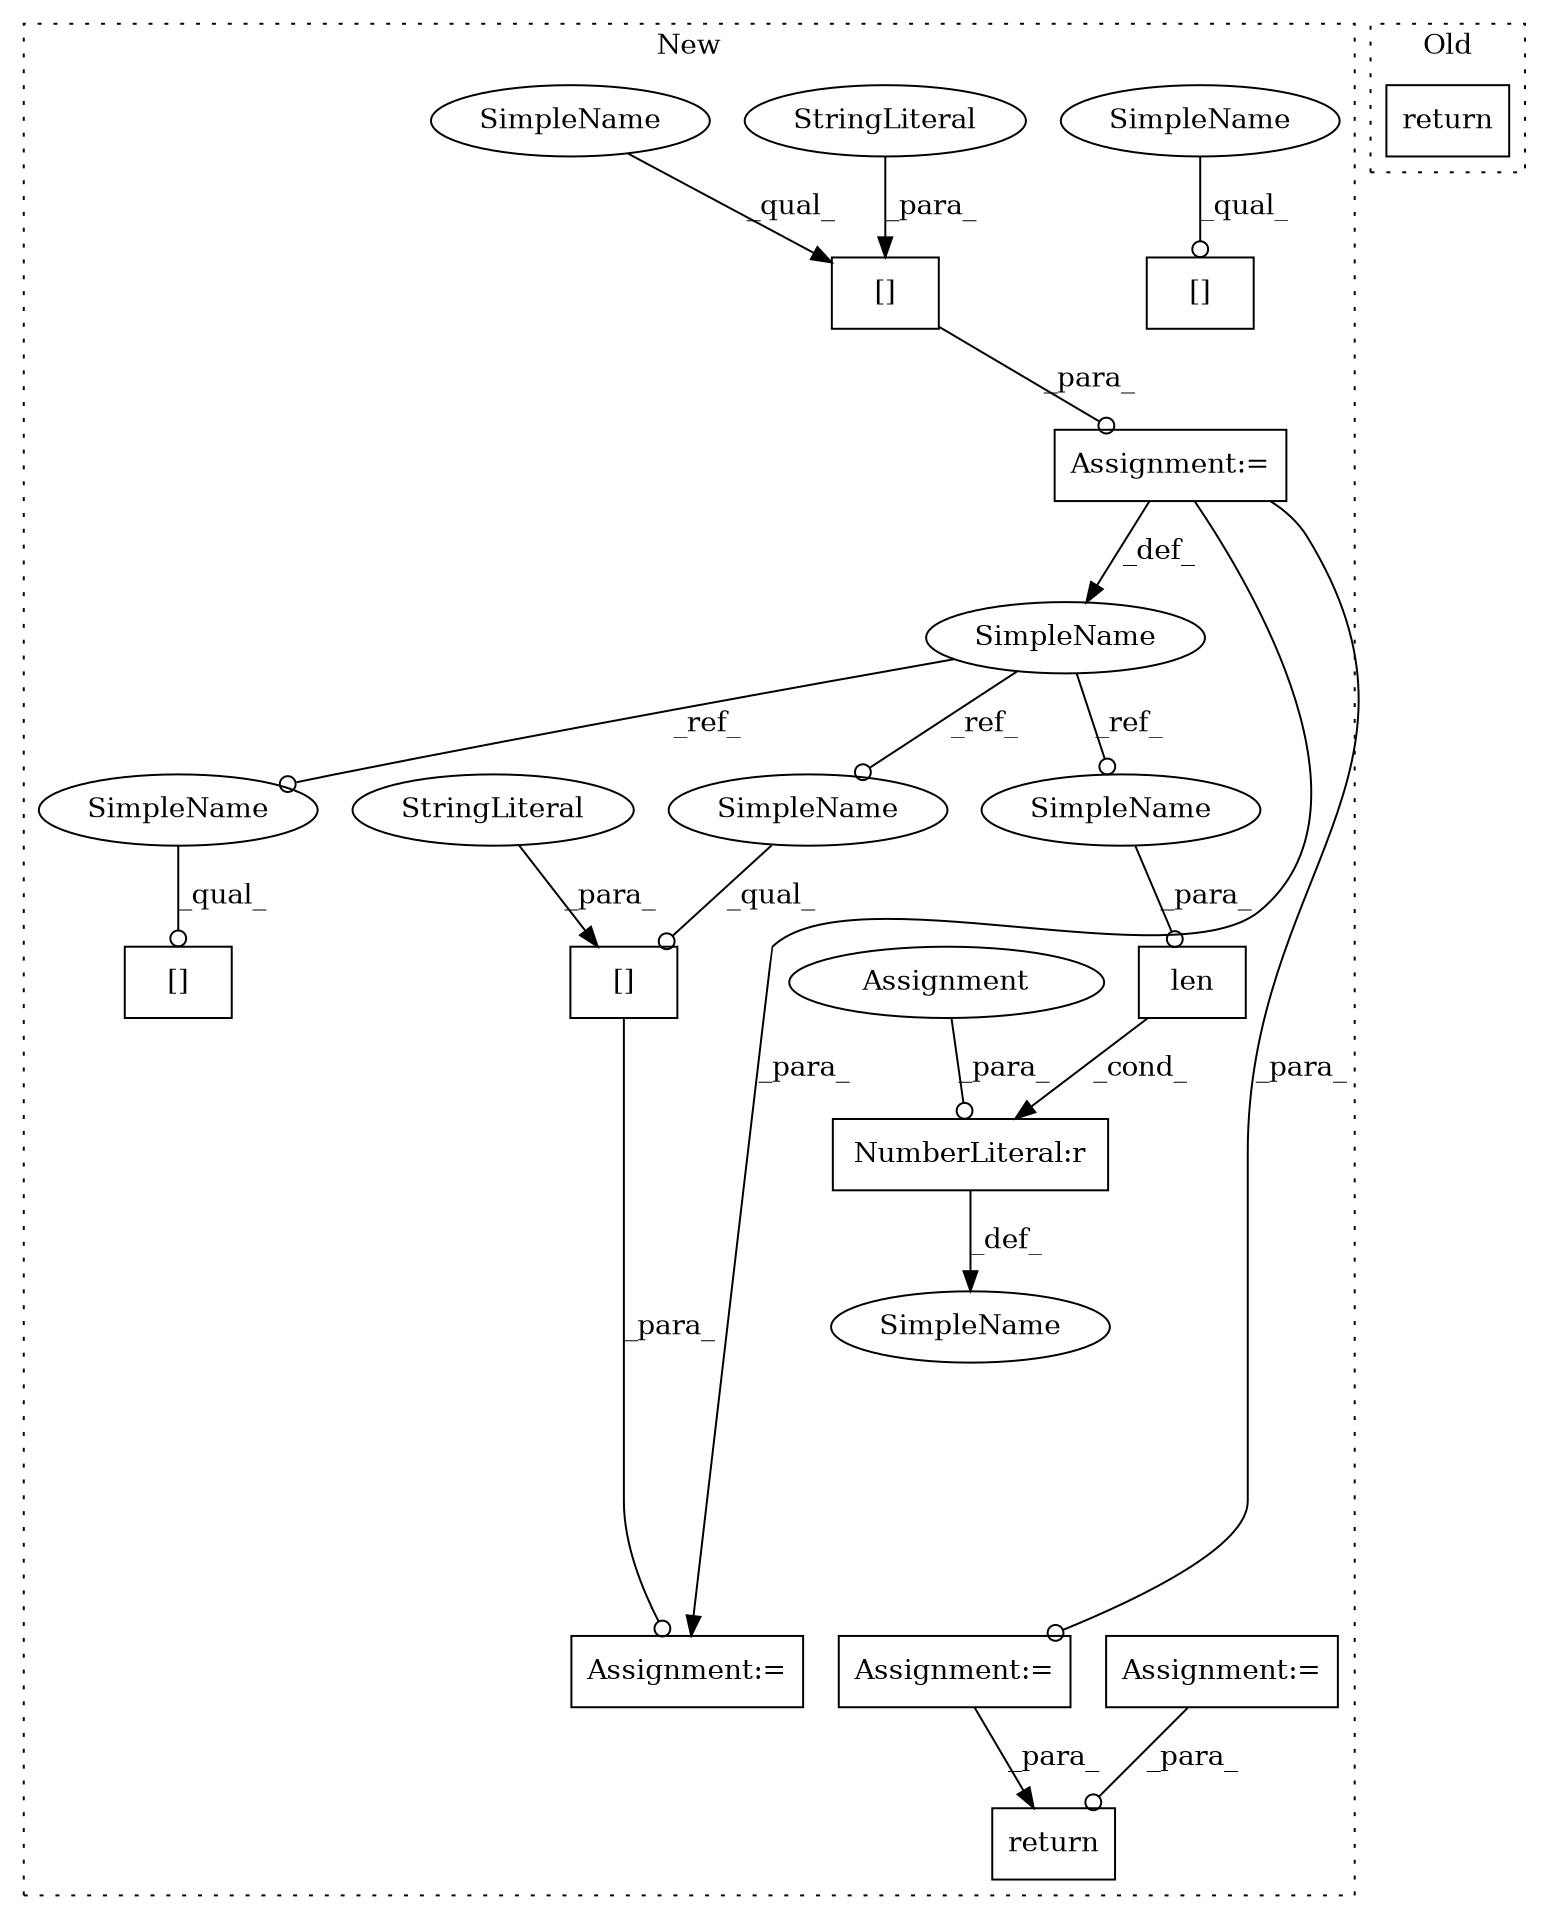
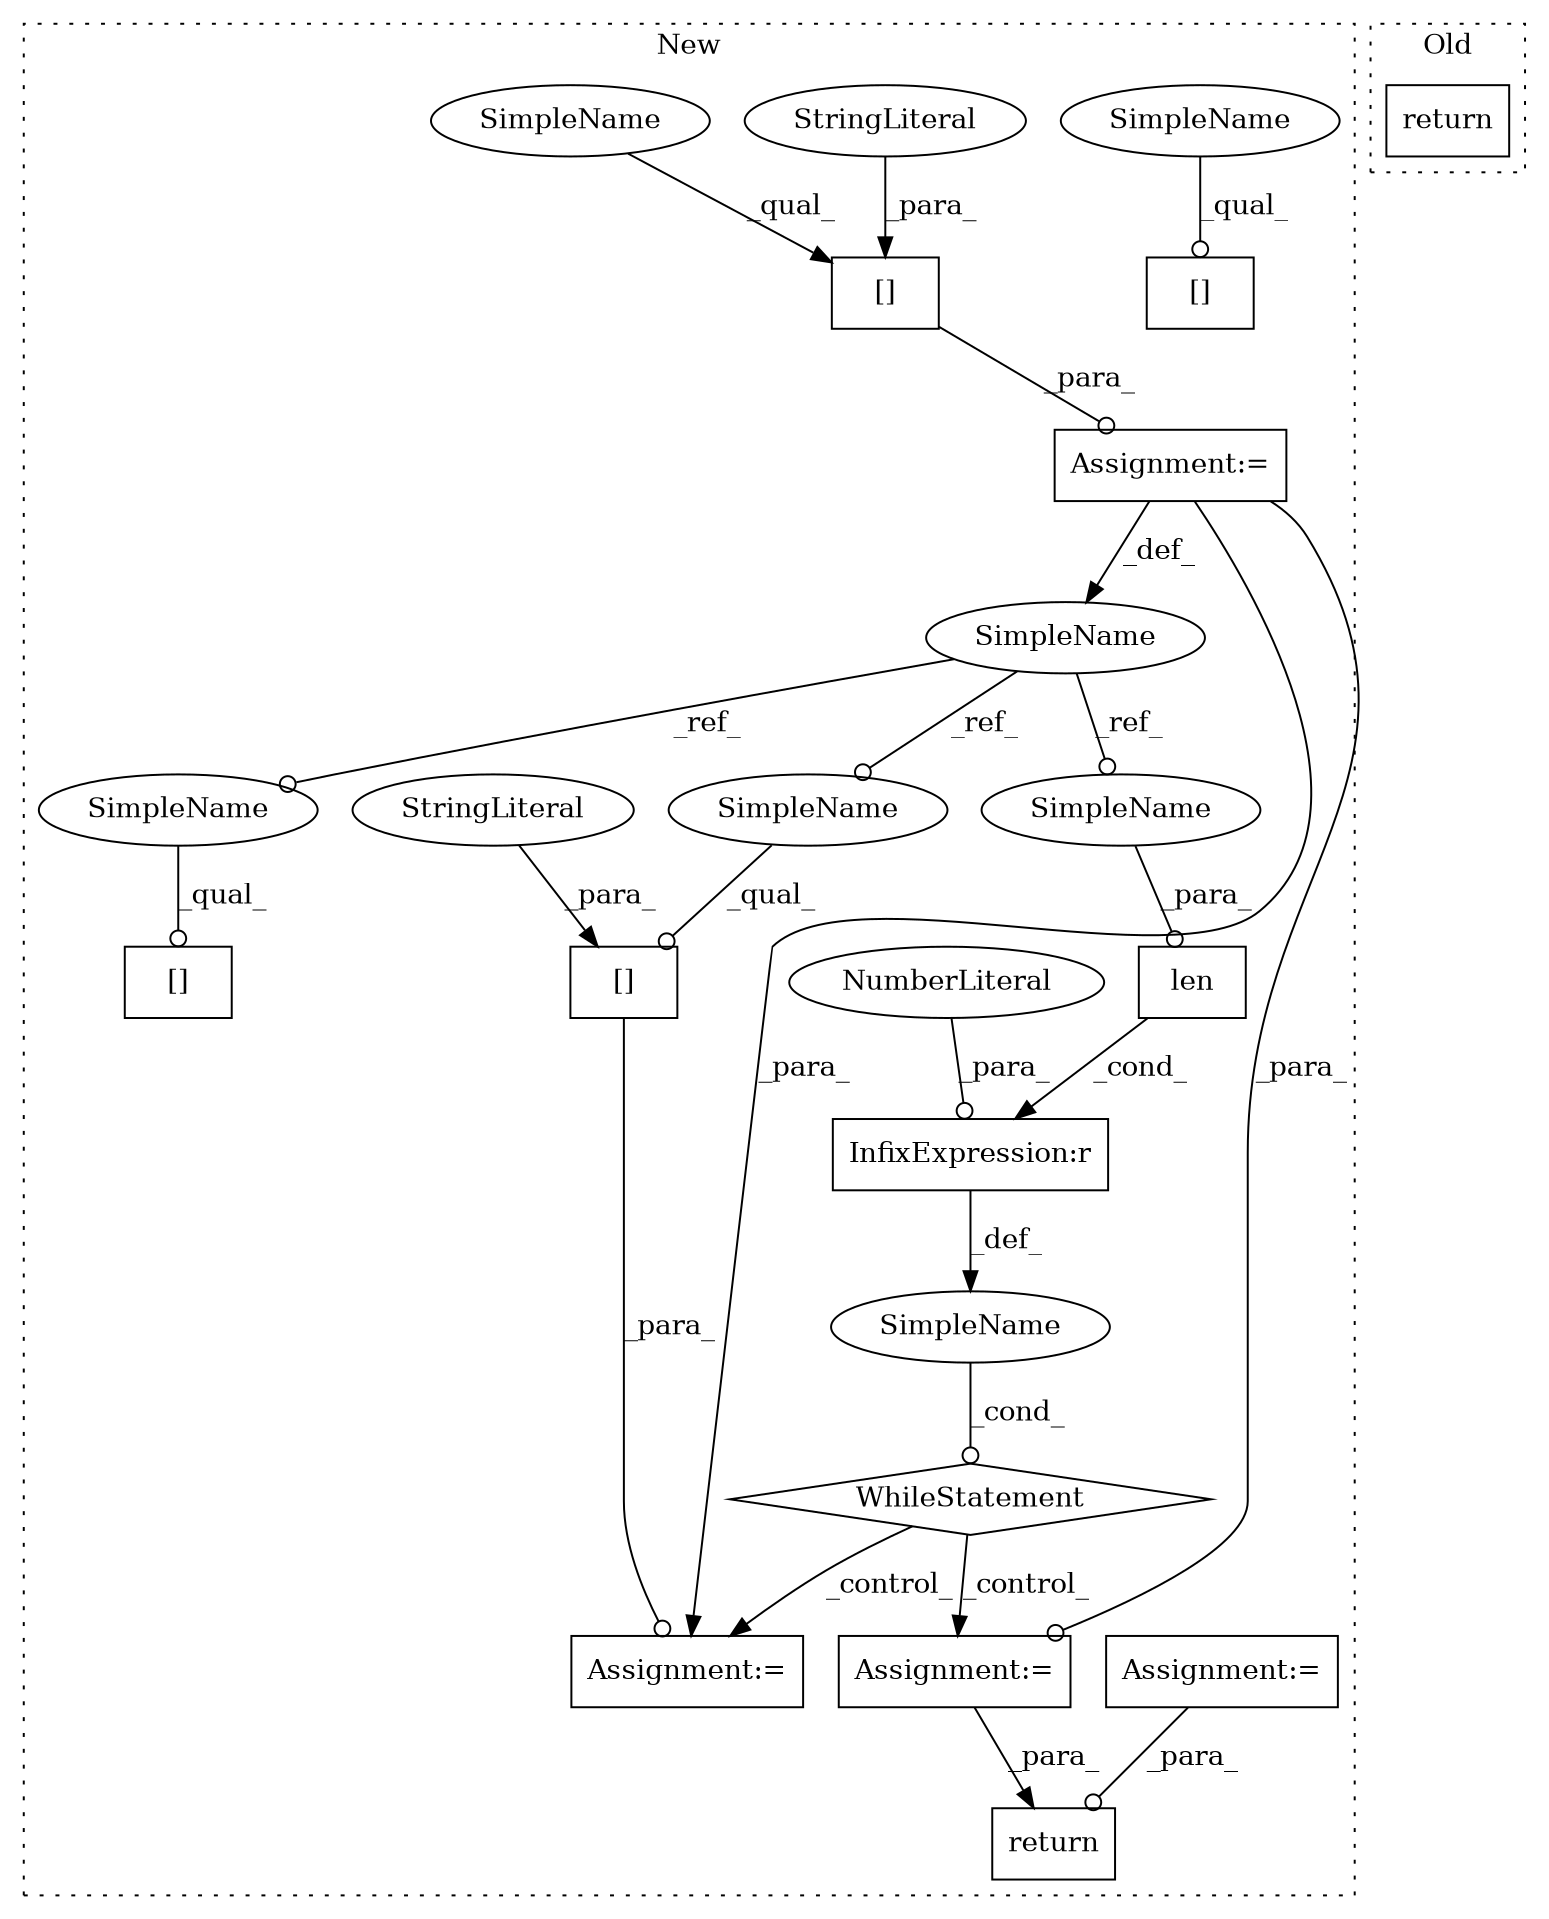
(947, 982) -> (947, 982)
(970, 1155) -> (970, 1155)
none -> (970, 1499)
